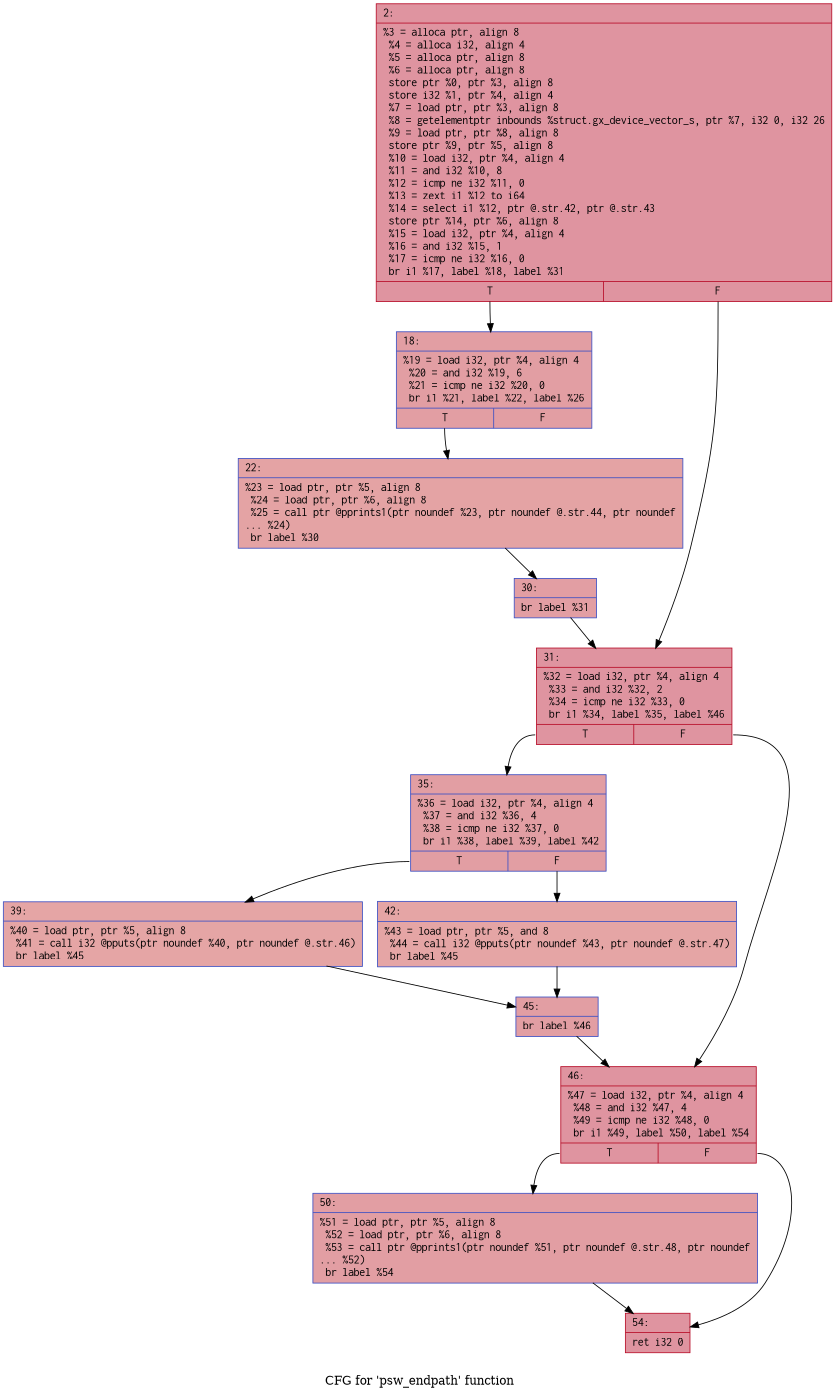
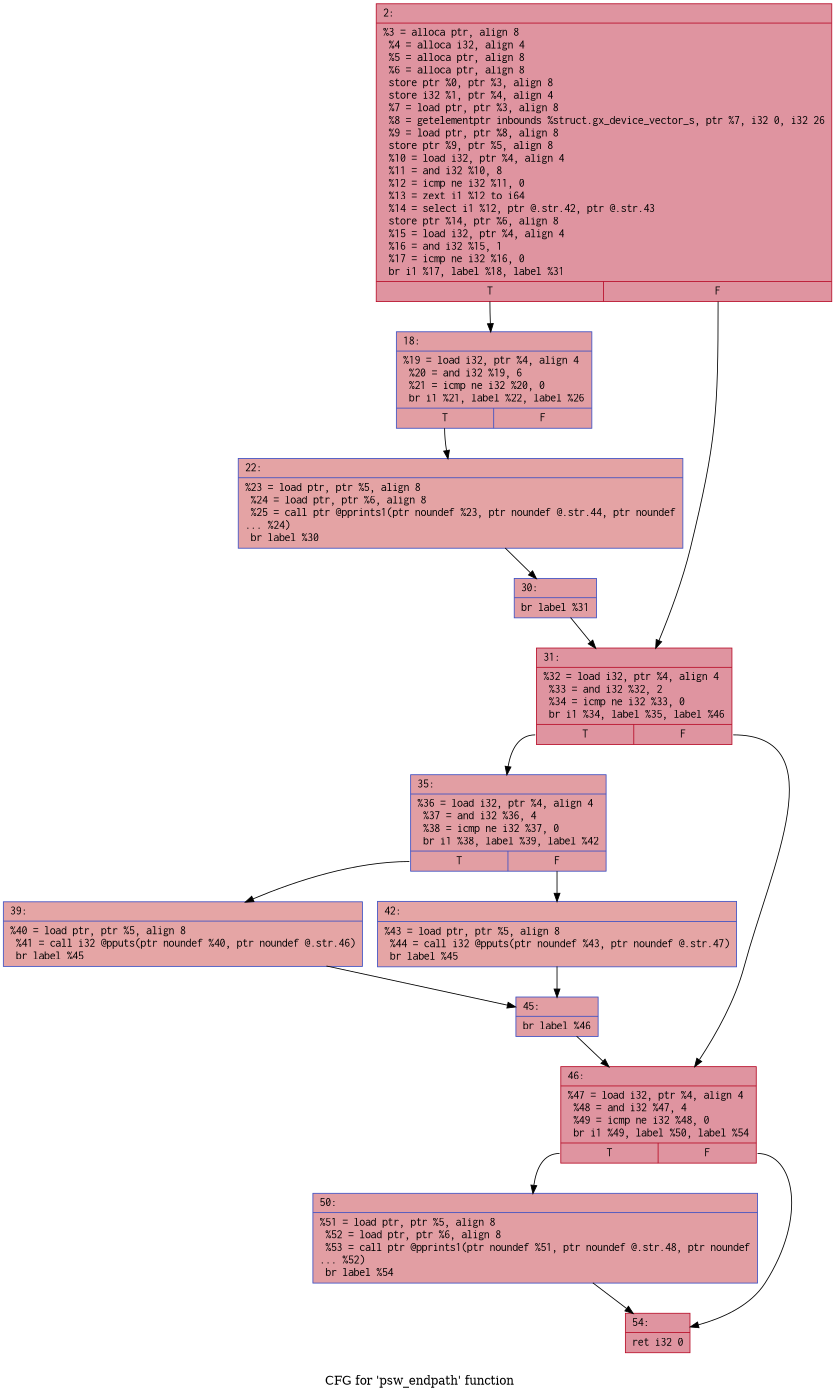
(466, 931) -> (472, 931)
